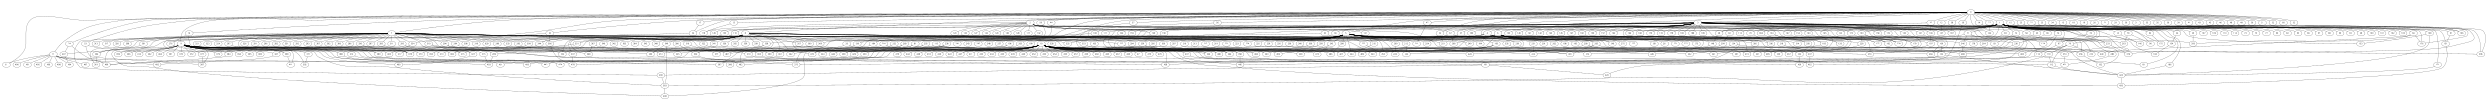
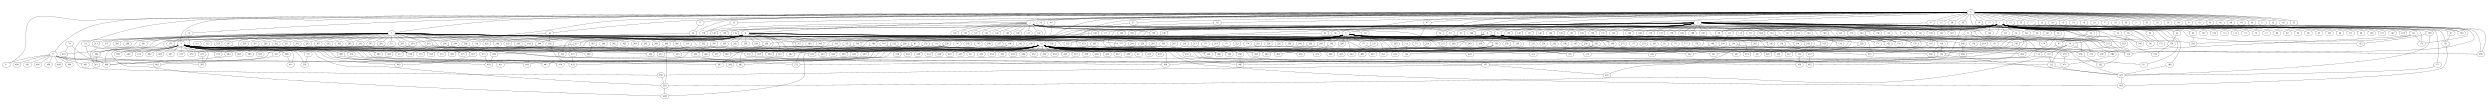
(1018, 14) -> none
none -> (836, 44)
none -> (1644, 44)
none -> (706, 54)
